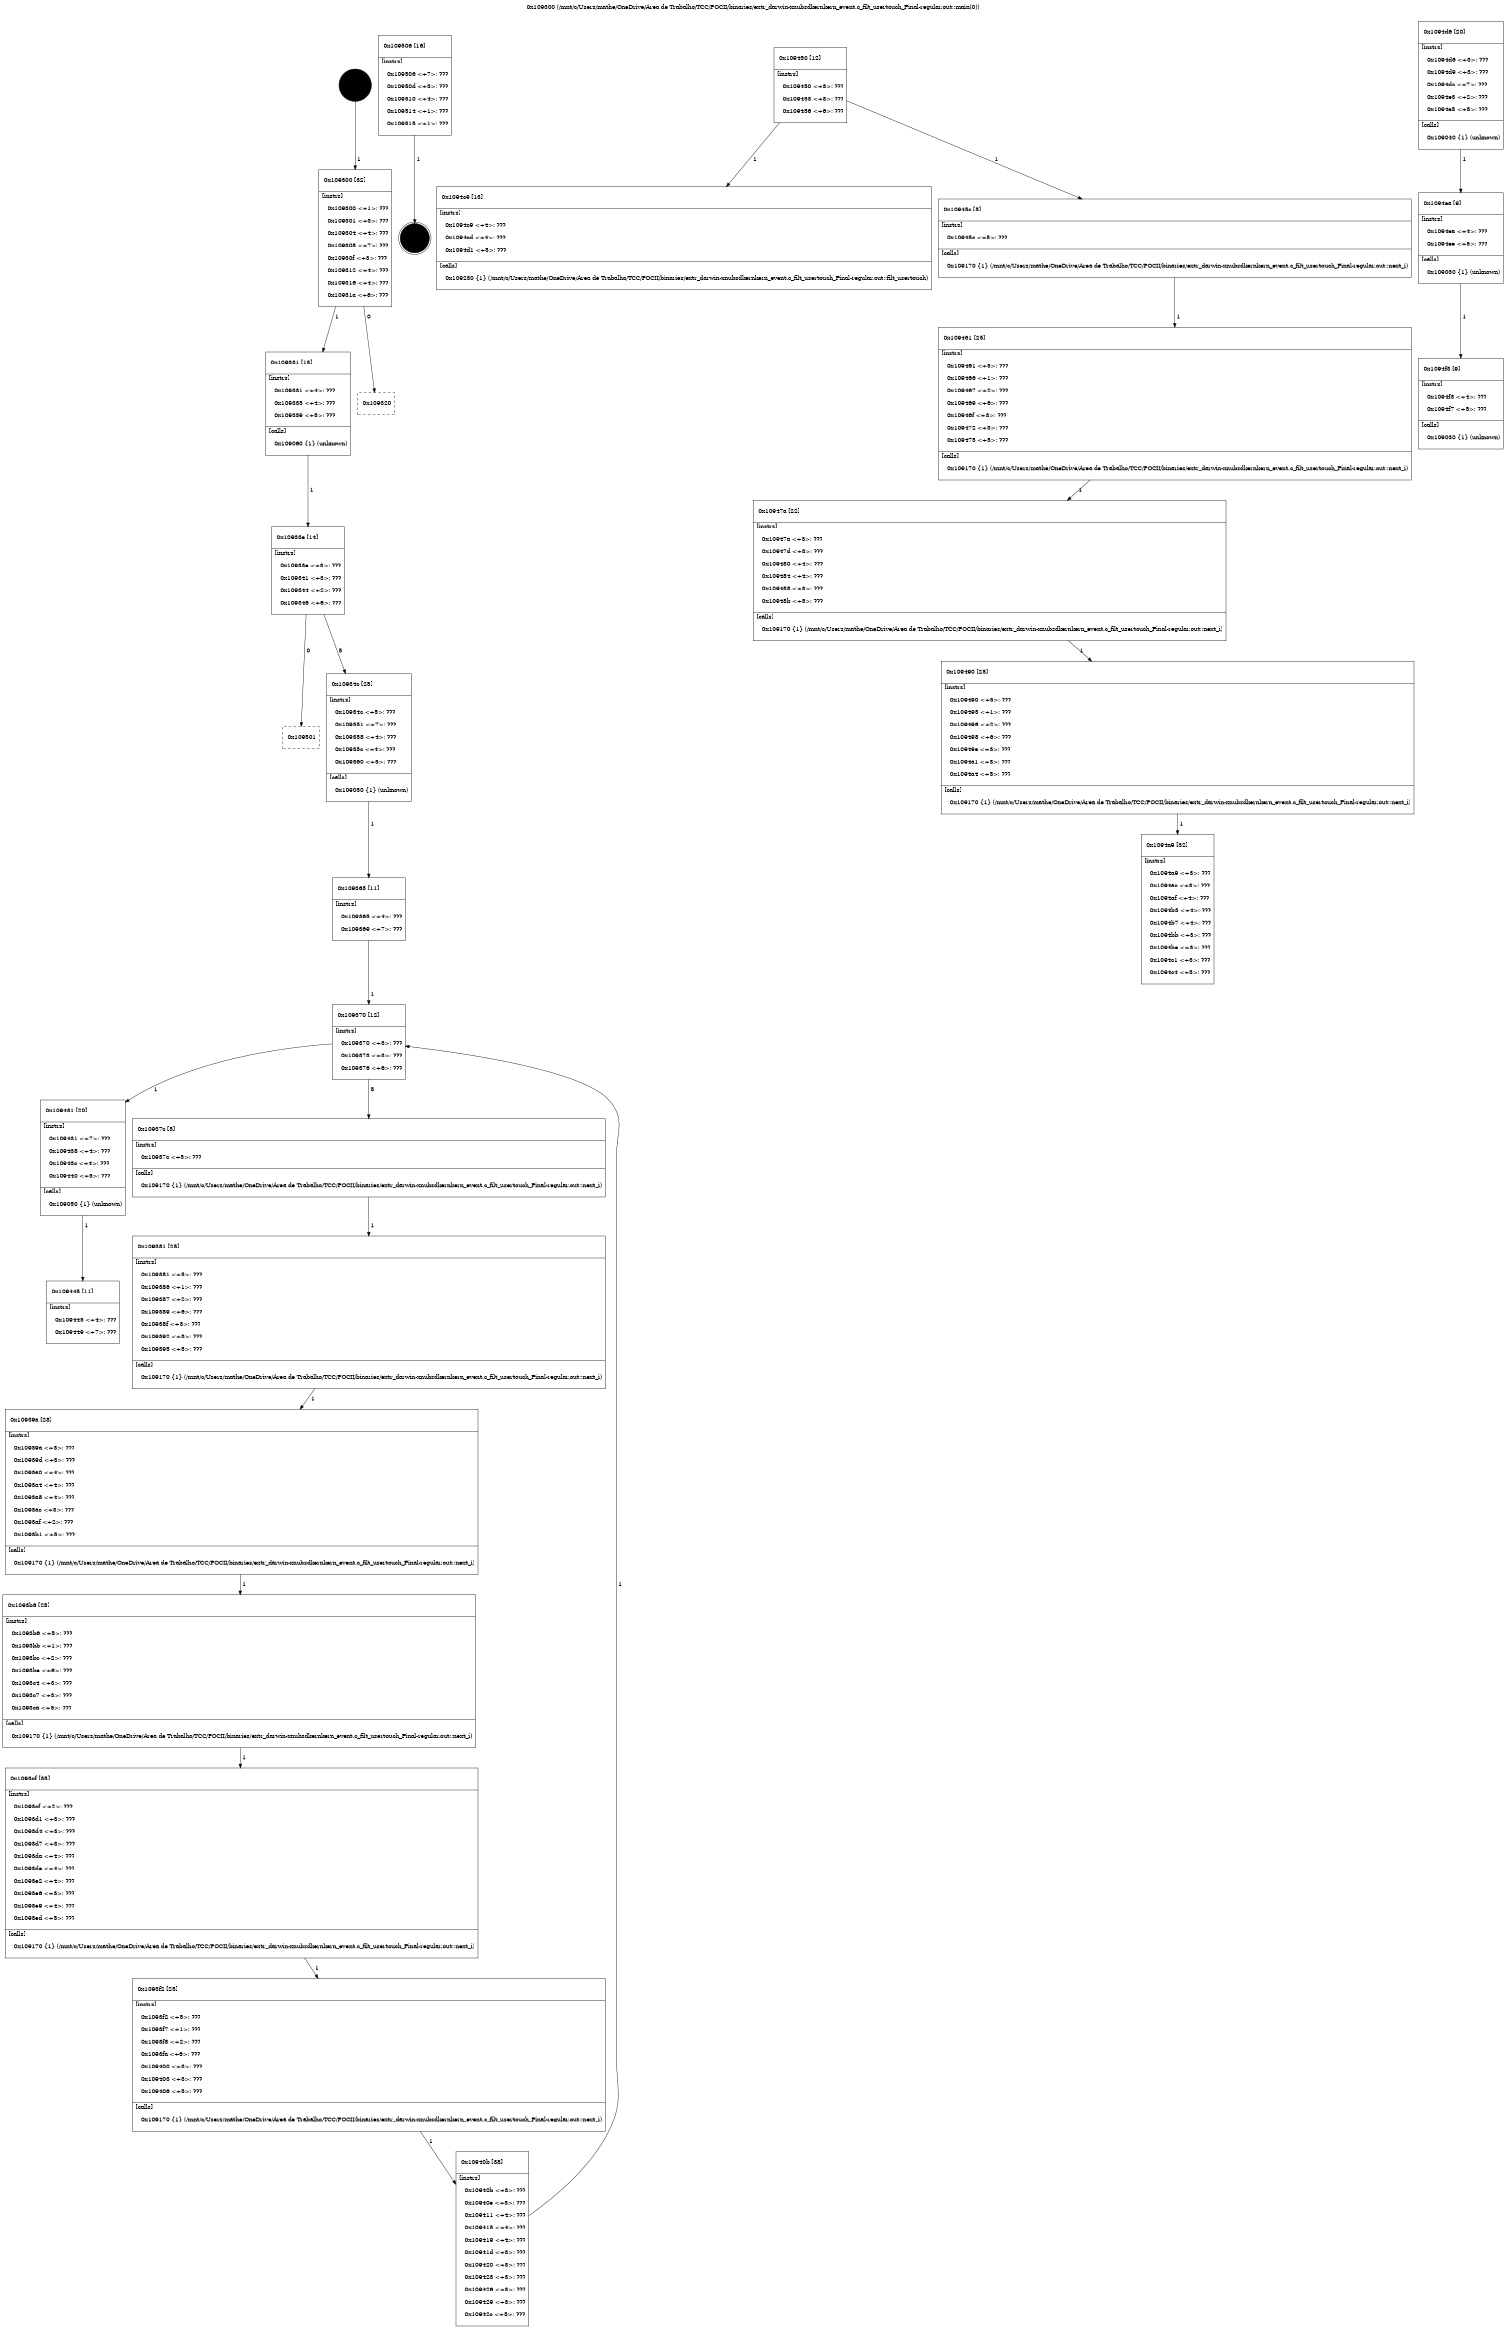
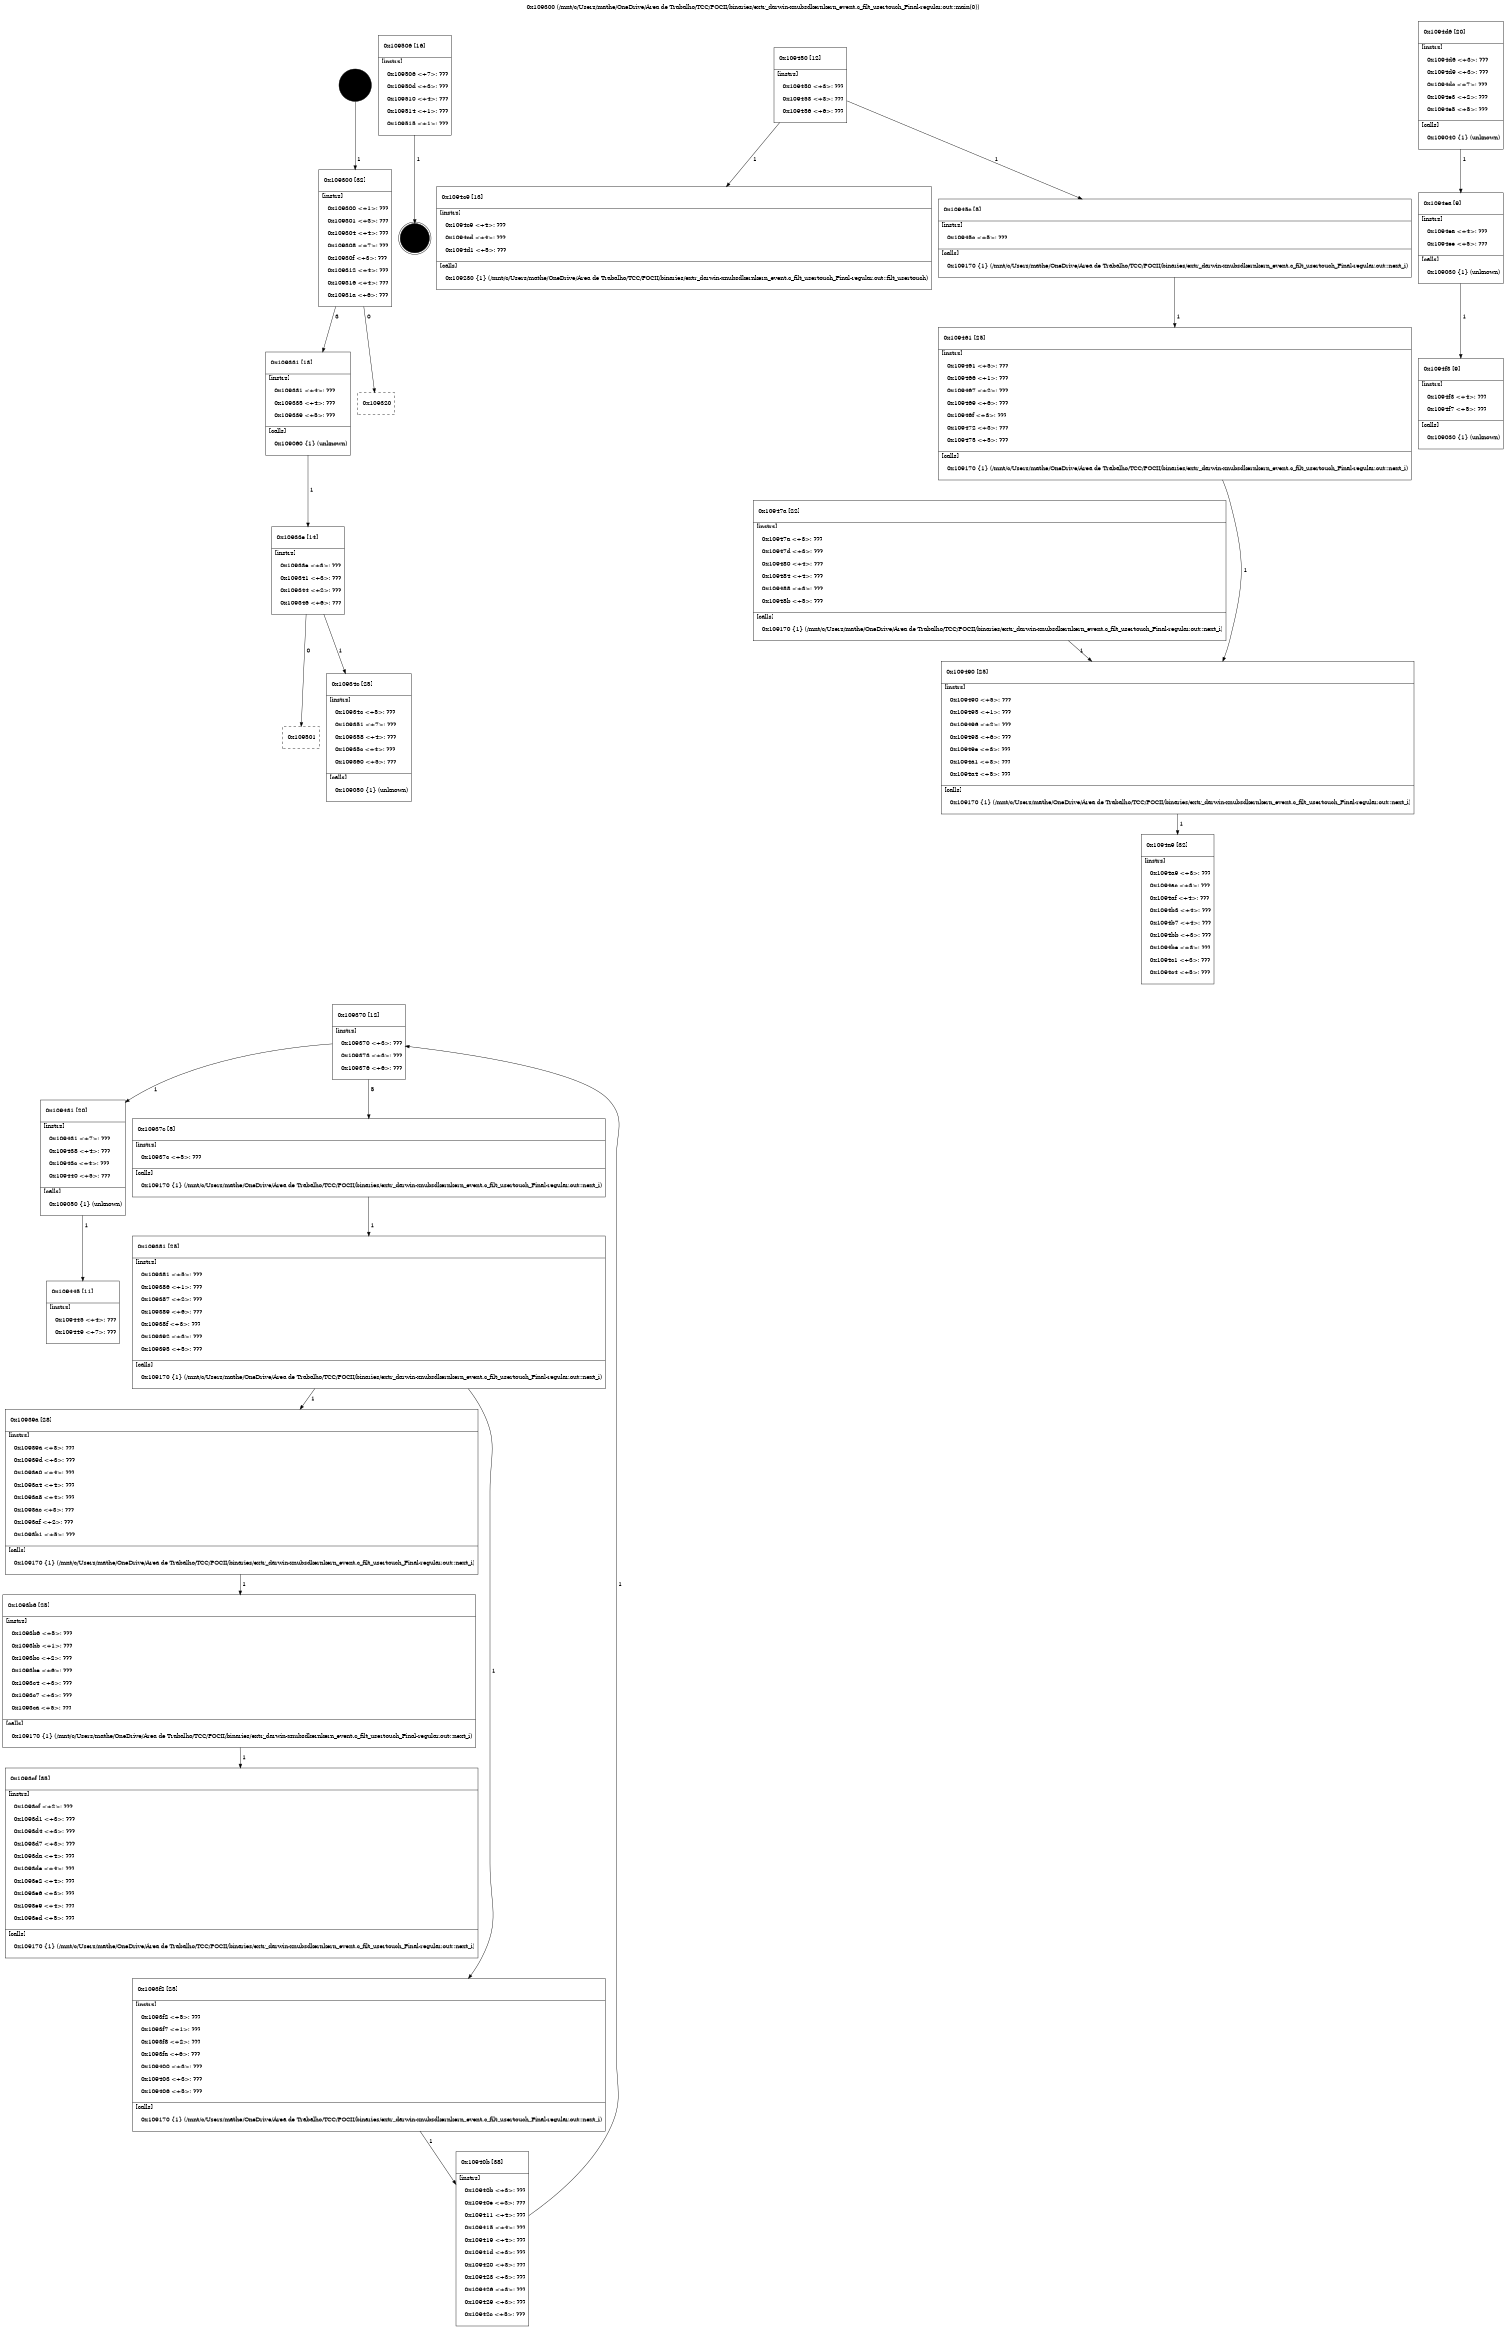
(336, 317) -> (336, 317)
(1080, 489) -> (1241, 568)
(340, 651) -> (340, 651)
(369, 909) -> none
(310, 1967) -> (490, 1682)
